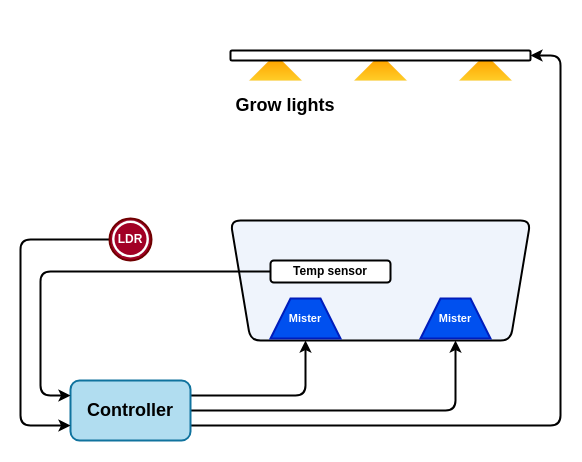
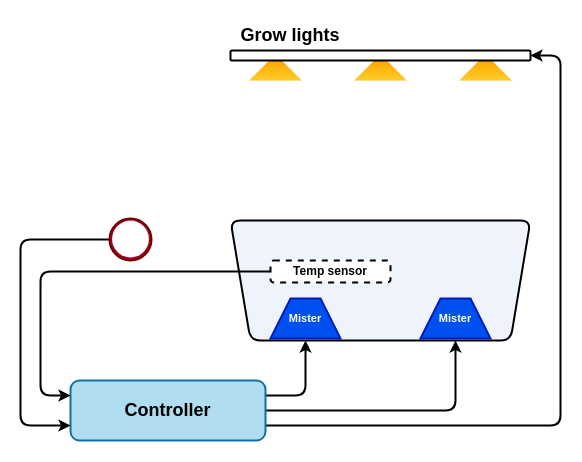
(286, 106) -> (291, 36)
(131, 239) -> none
(331, 272) -> (331, 272)
(131, 411) -> (168, 411)
